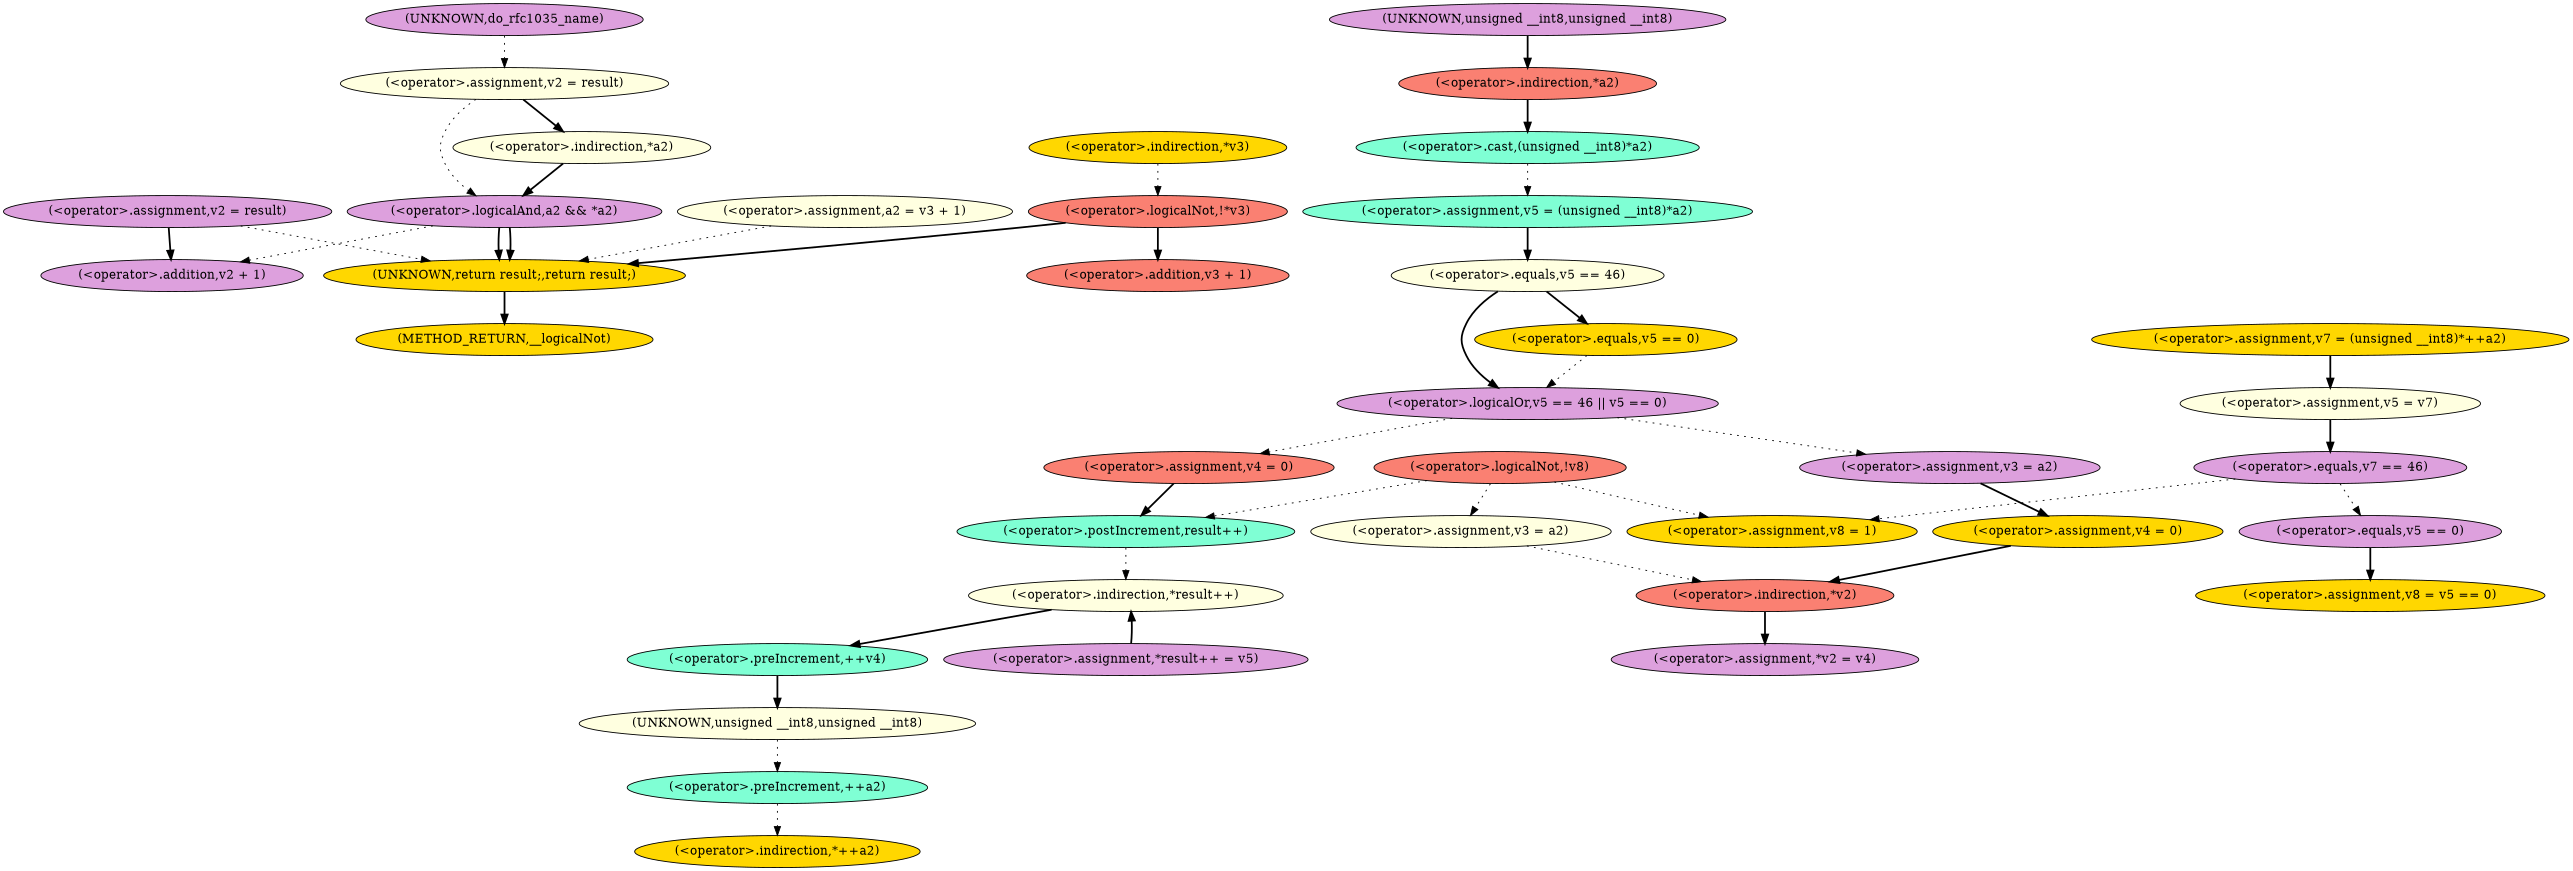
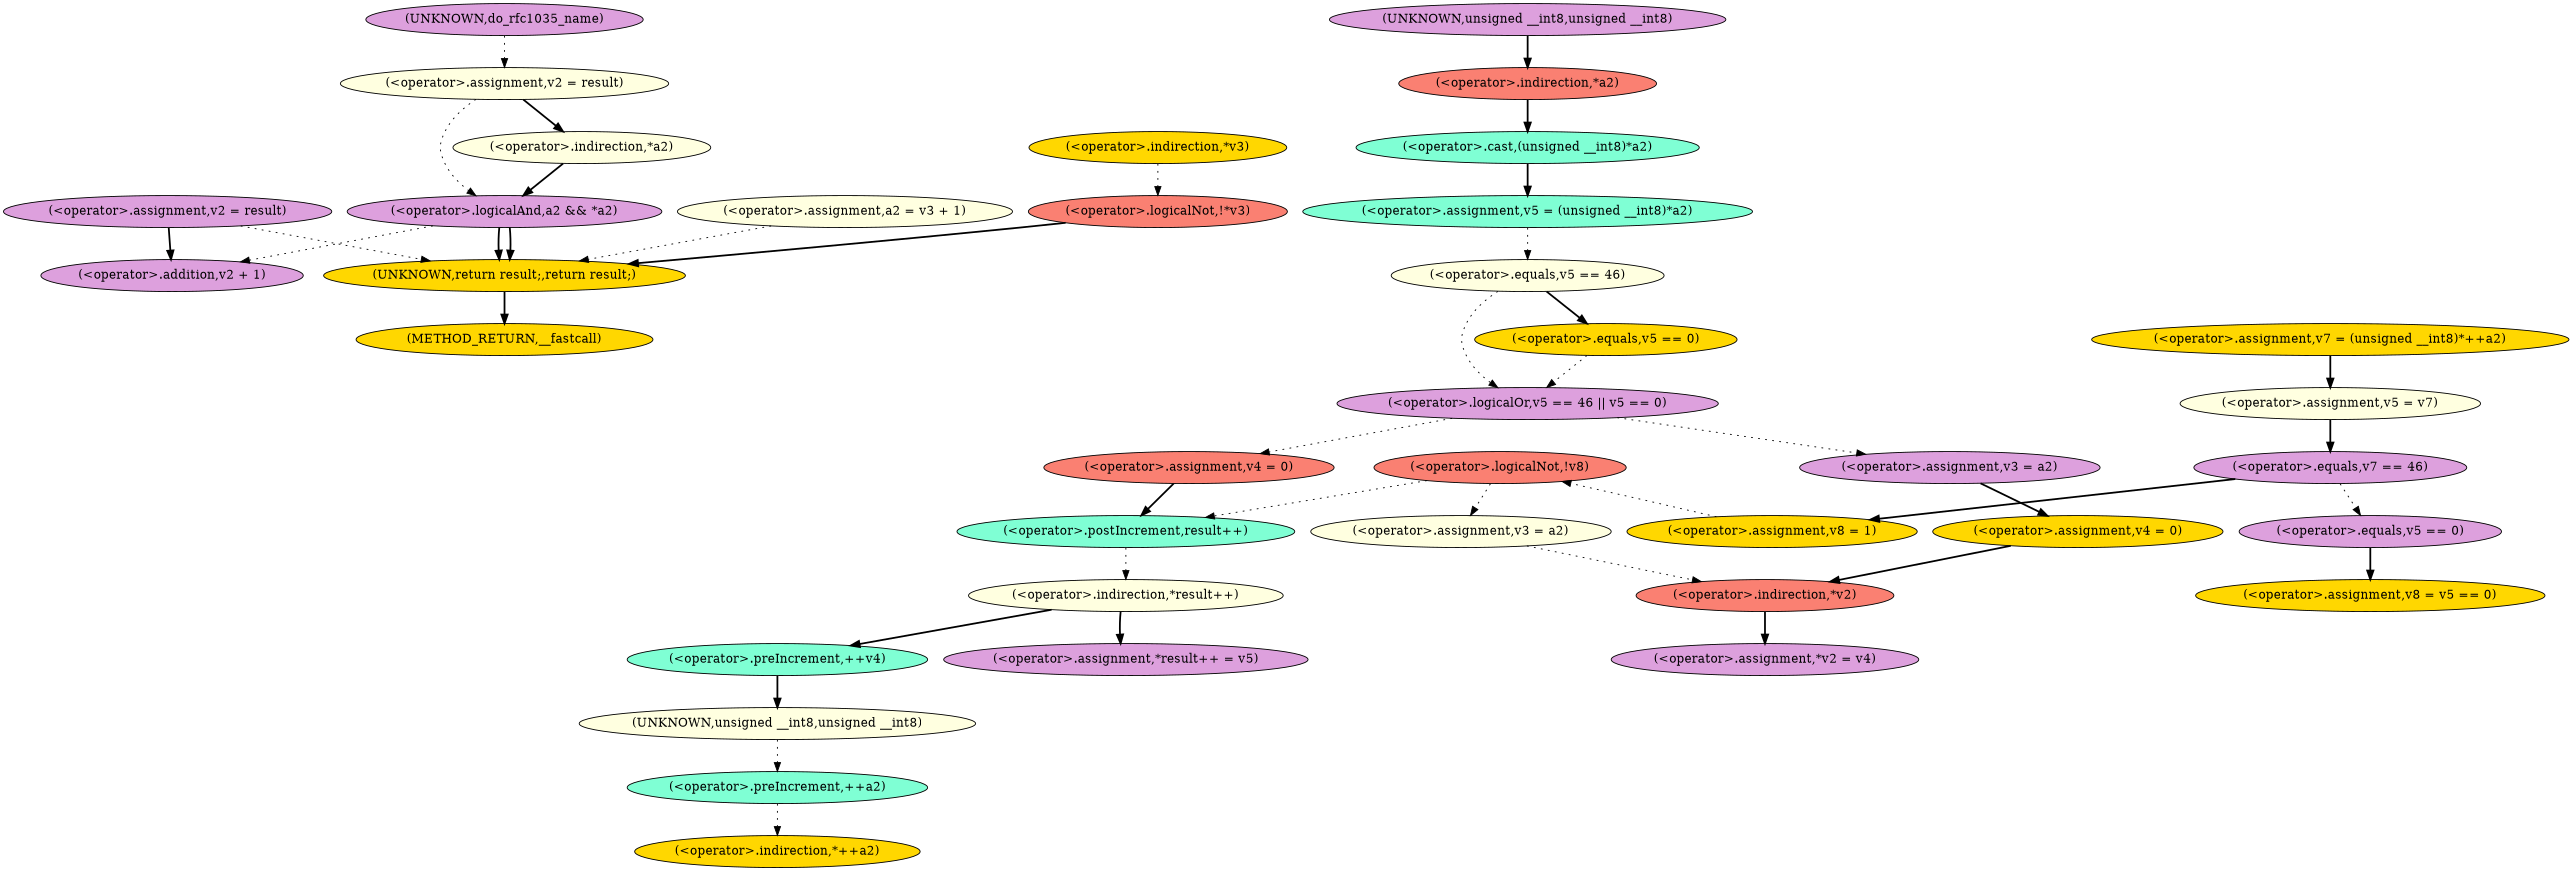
(1528, 175) -> (1528, 175)
(1528, 239) -> (1528, 239)
(1158, 276) -> none
(1462, 335) -> (1462, 335)
(505, 340) -> (505, 340)
(1627, 499) -> (1644, 500)
(2057, 499) -> (2057, 499)
(1132, 632) -> (1120, 623)
